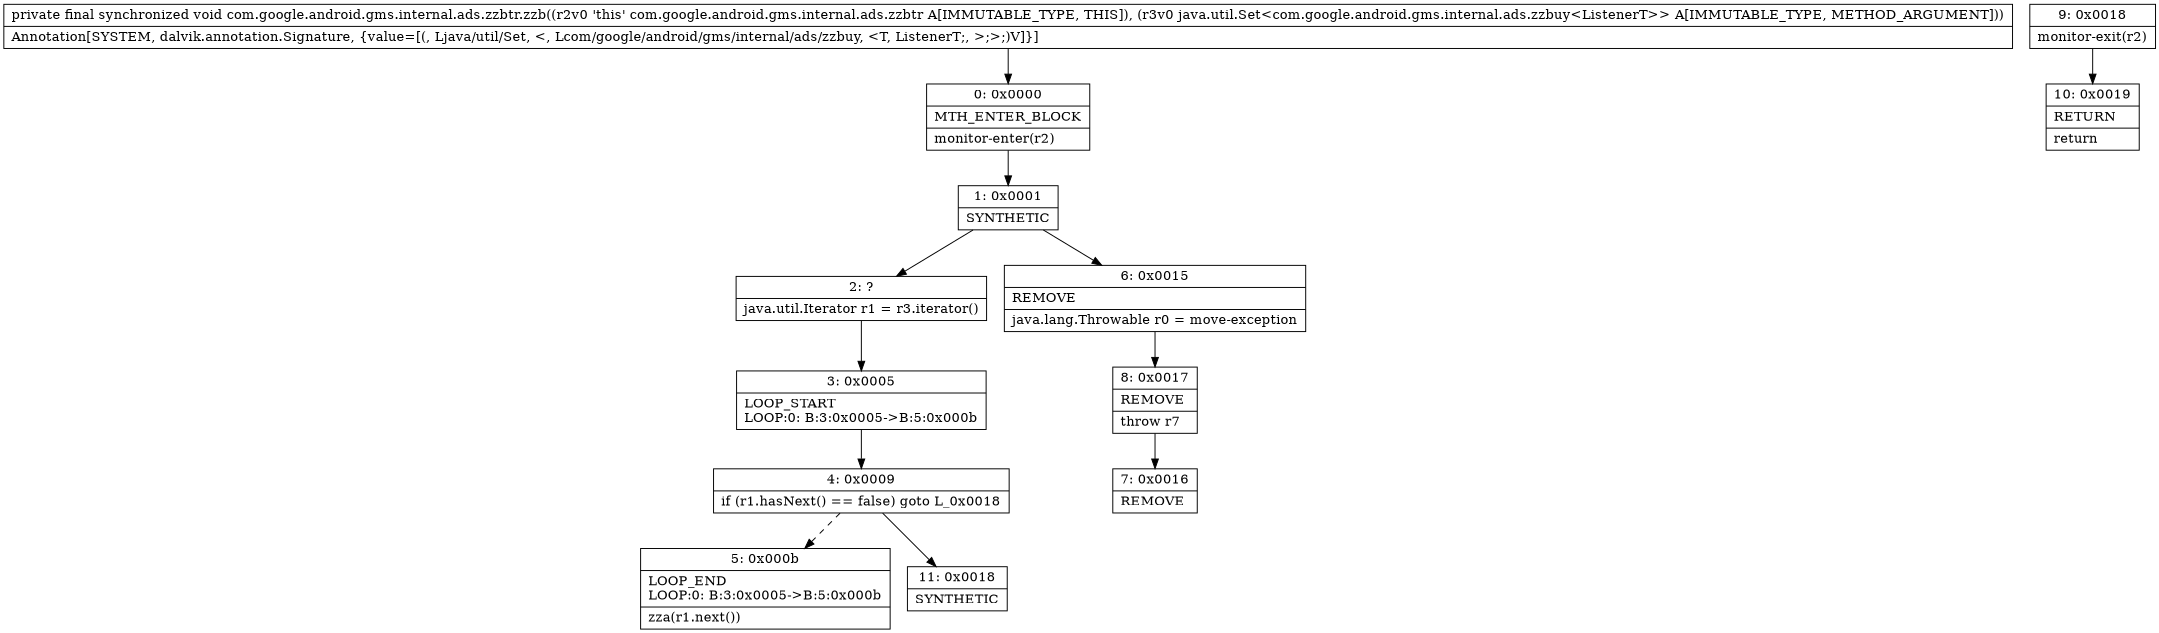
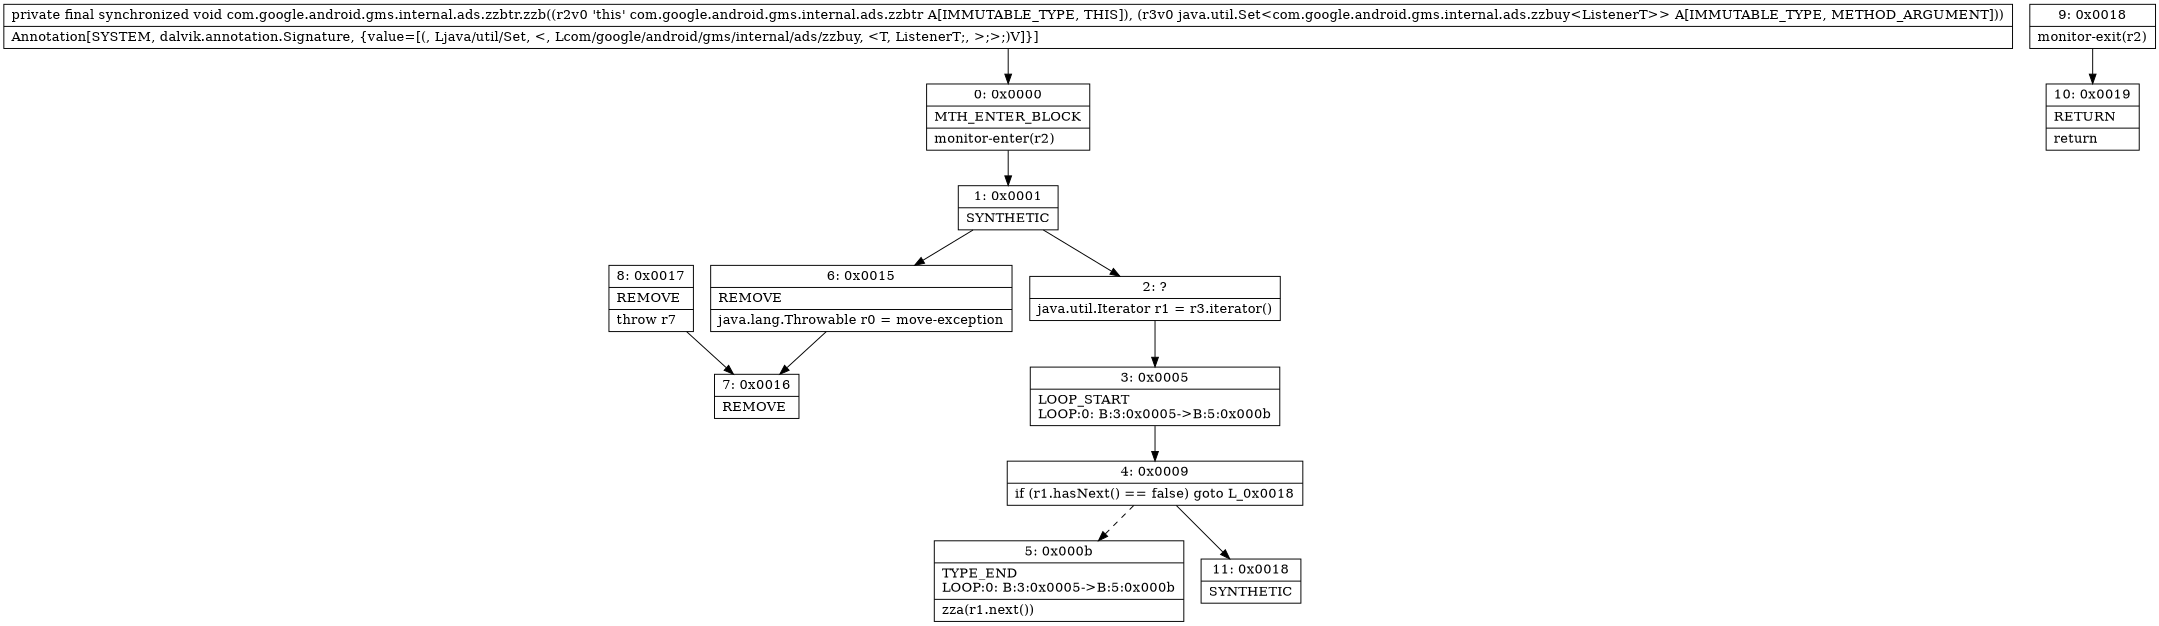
(1155, 345) -> (807, 350)
(688, 581) -> (980, 573)
